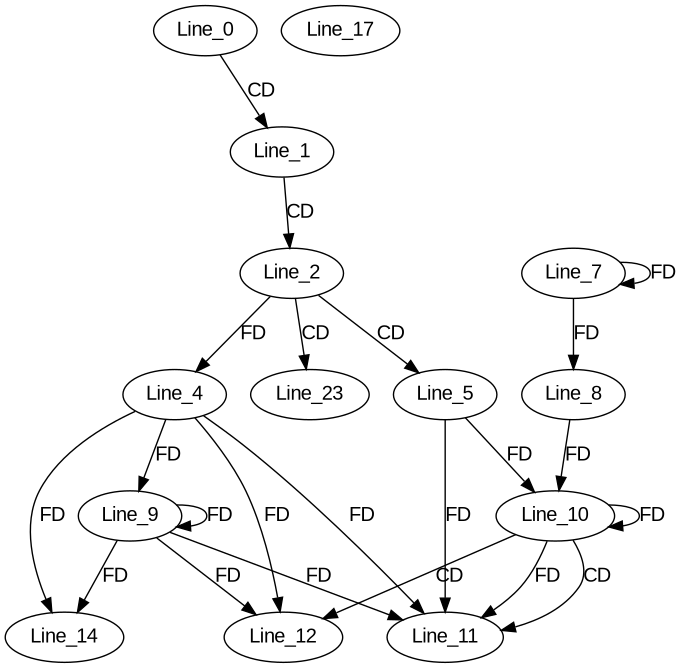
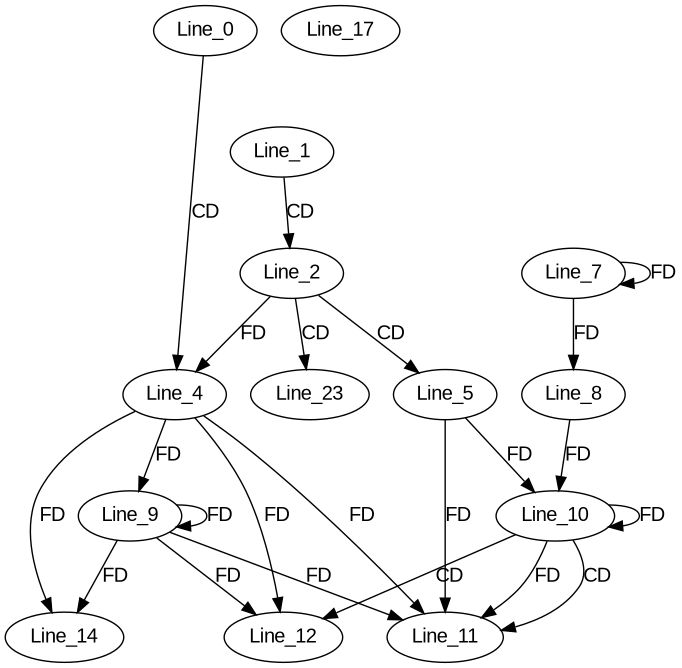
(240, 85) -> (191, 206)
